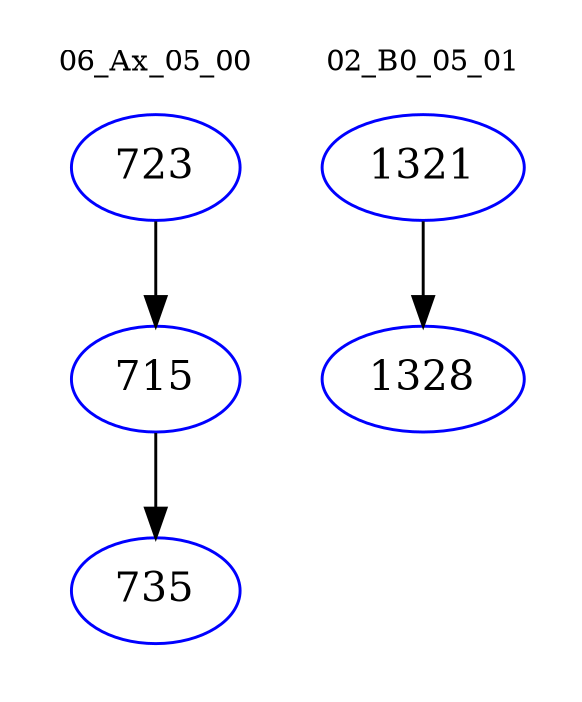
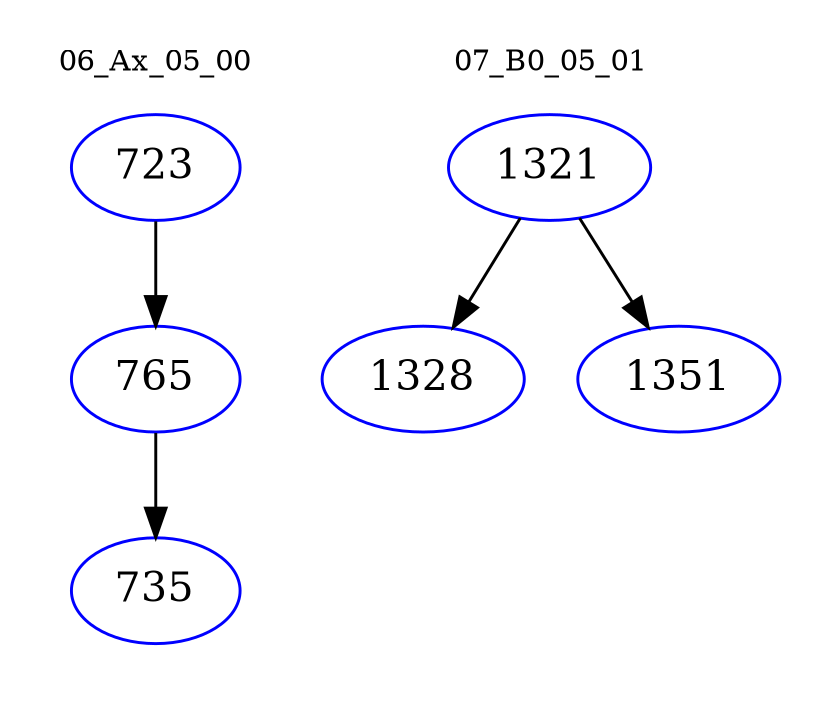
(423, 63) -> (551, 63)
(156, 379) -> (156, 379)
none -> (679, 379)
